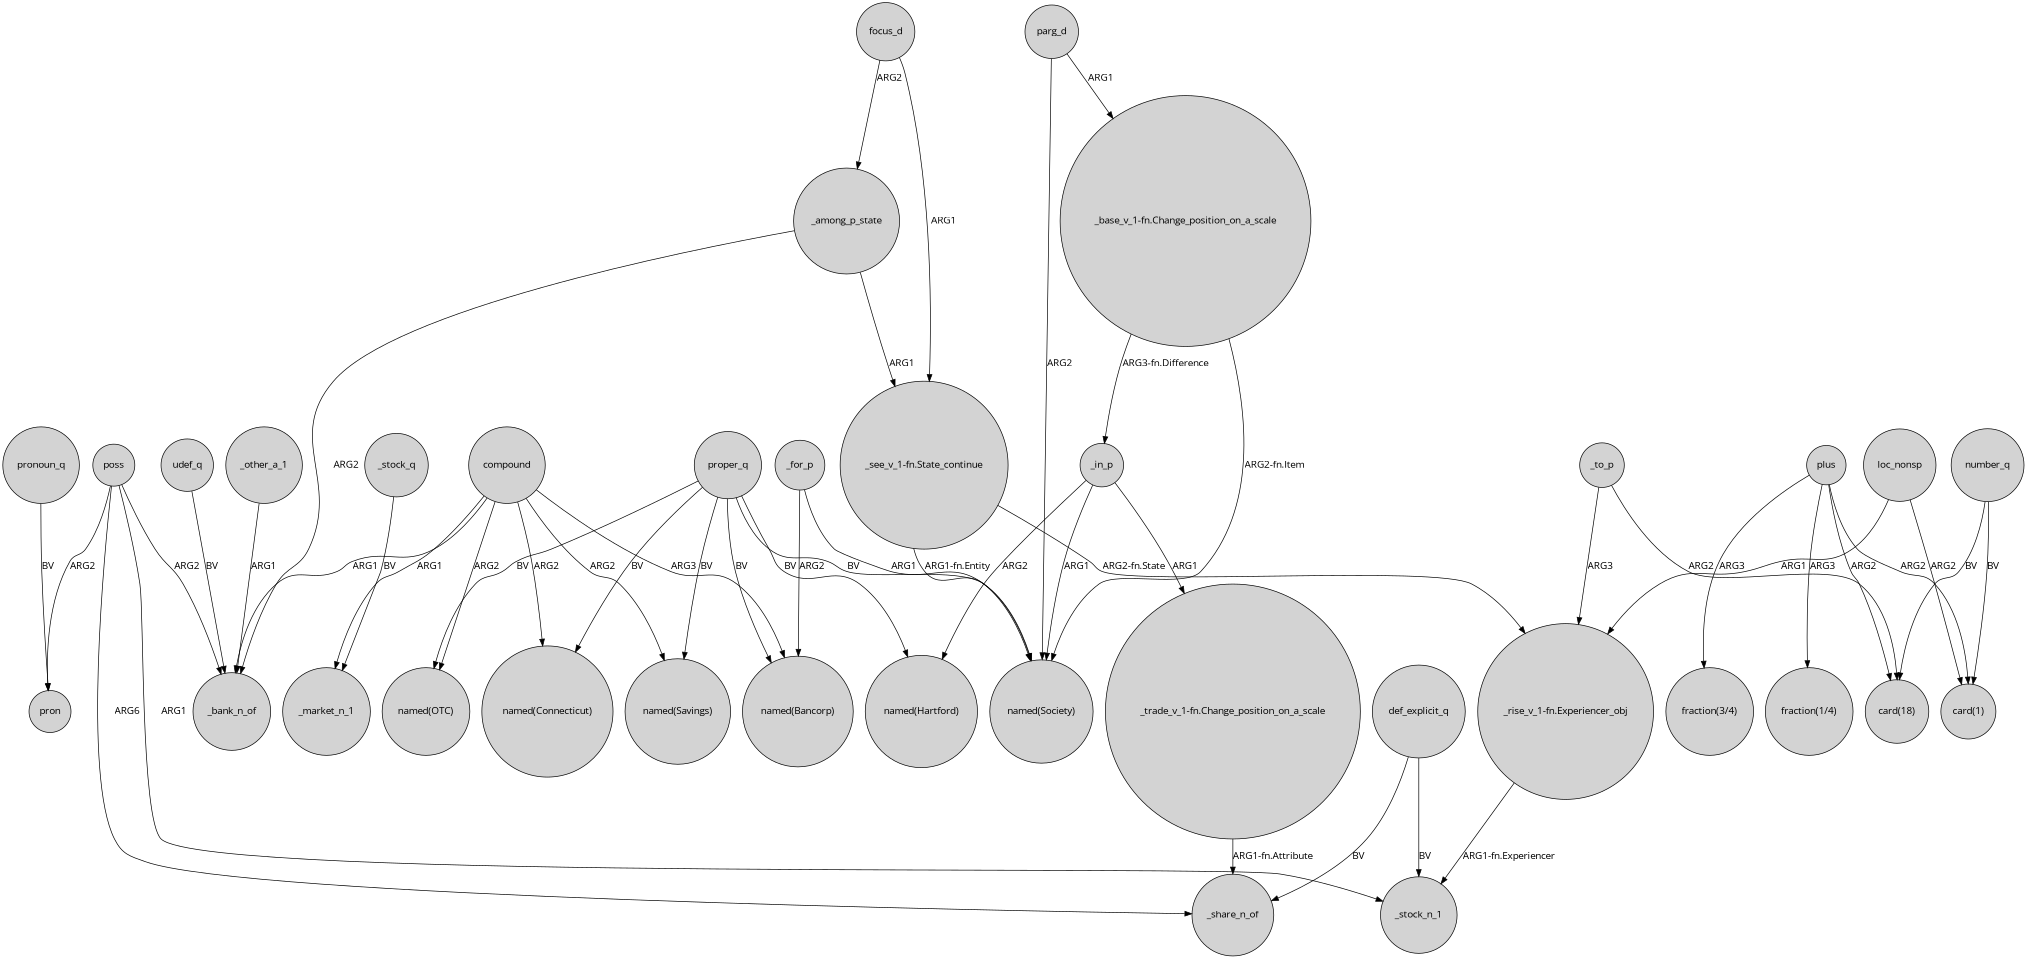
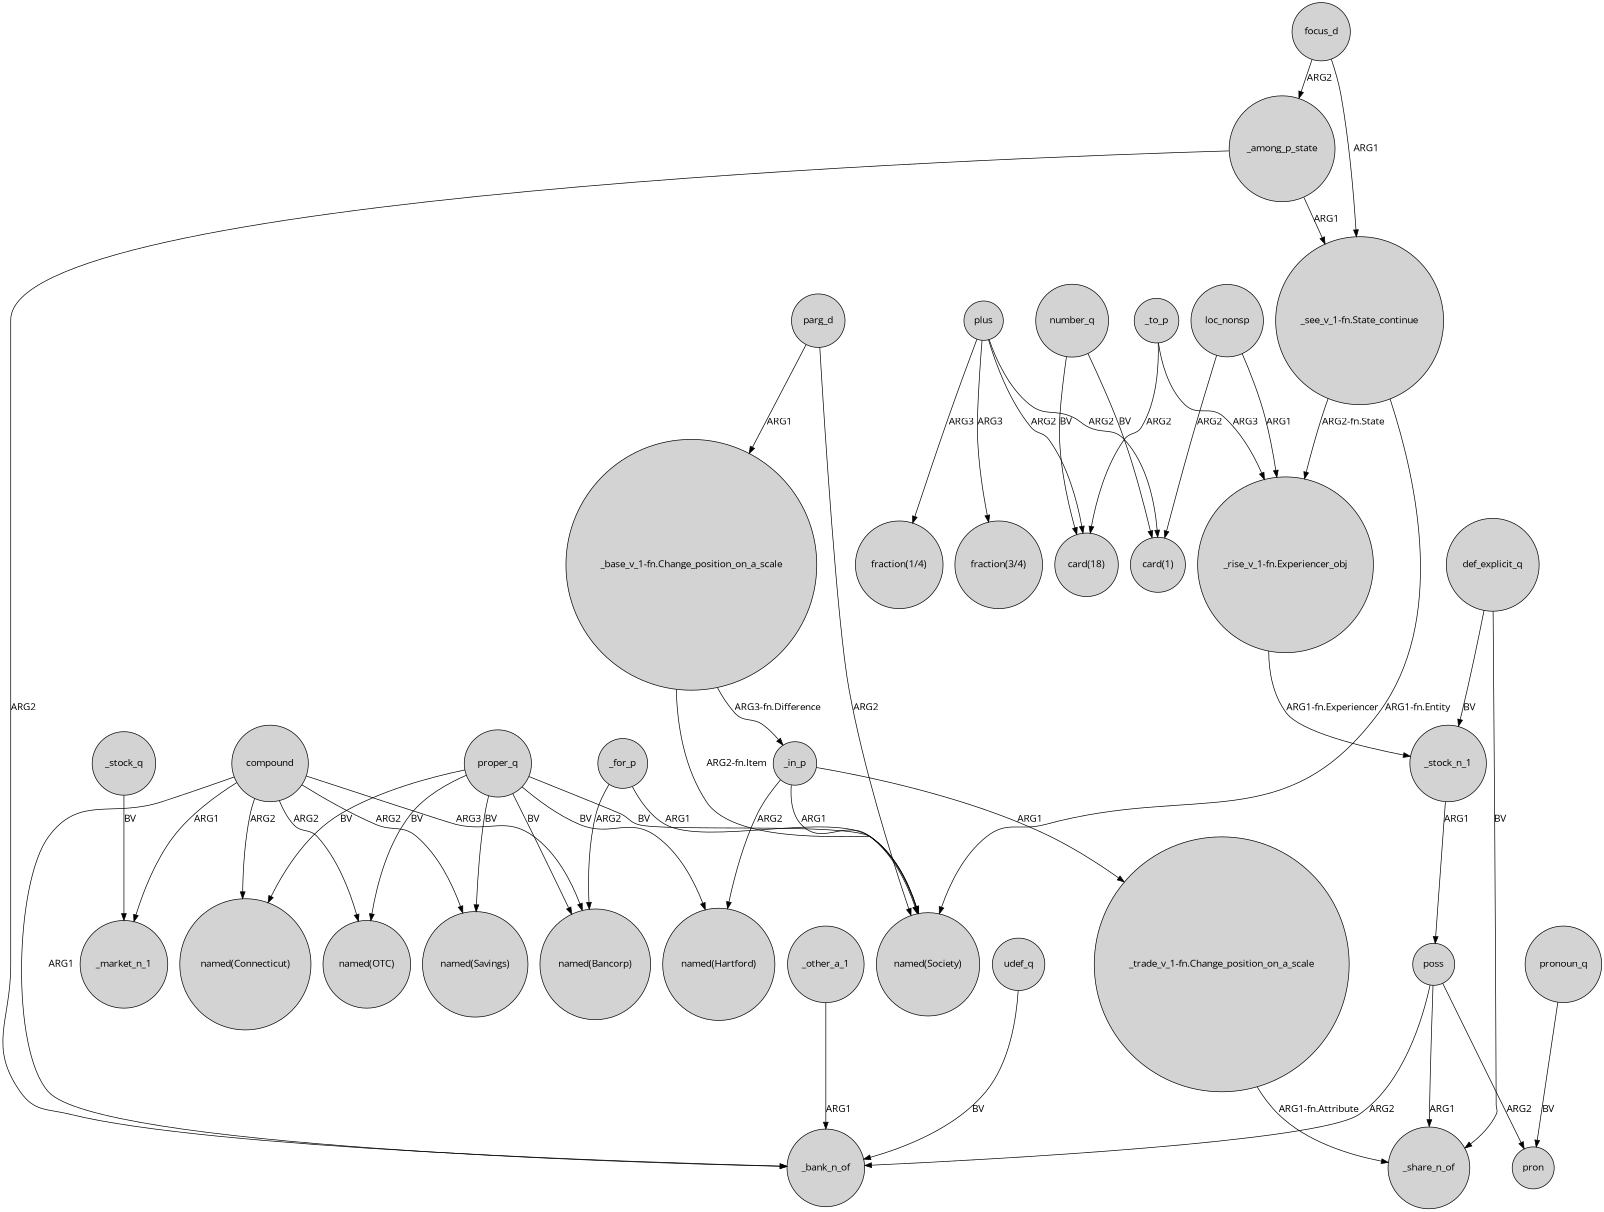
(127, 712) -> (1442, 1109)
(591, 867) -> (1441, 869)
